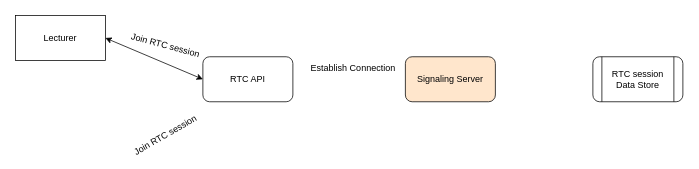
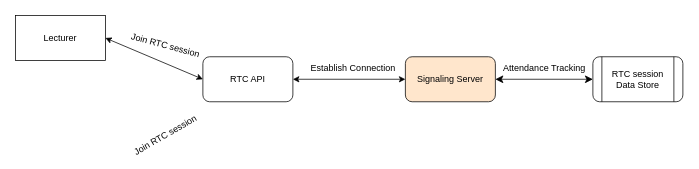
none -> (544, 68)
none -> (349, 79)
none -> (544, 79)
